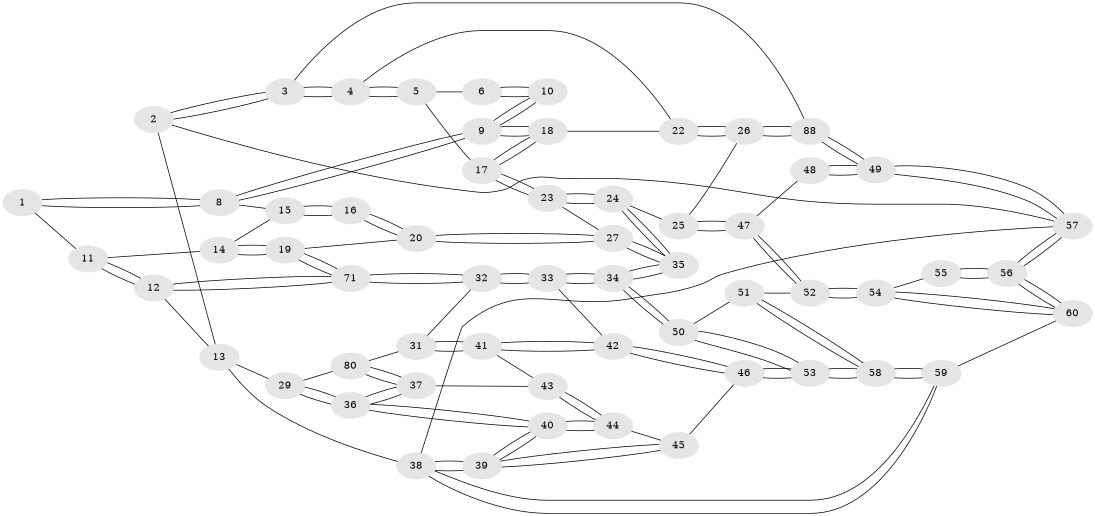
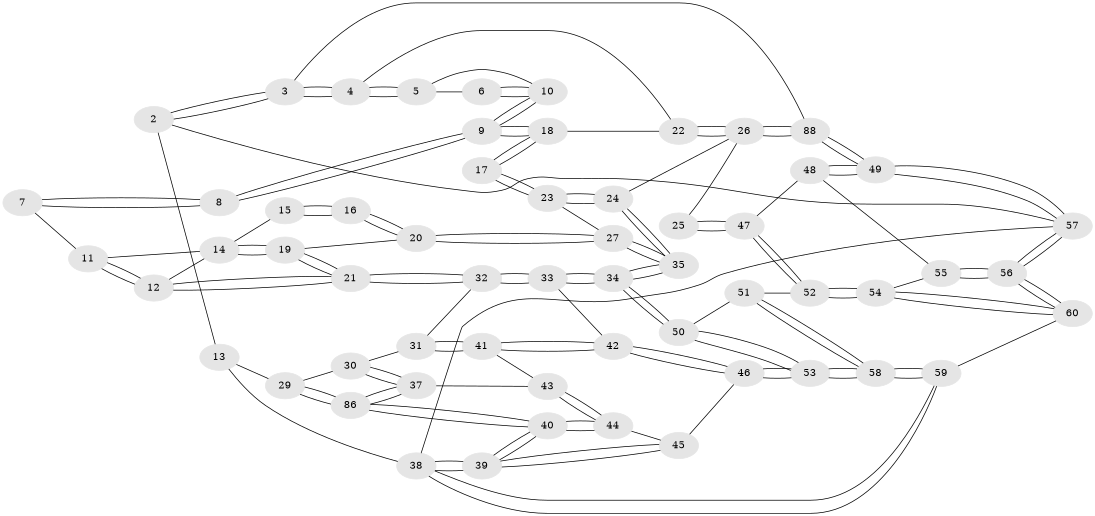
(447, 132) -> (482, 70)
(23, 203) -> (23, 203)
(252, 207) -> none
(646, 213) -> (679, 165)
none -> (876, 222)
(351, 279) -> (351, 279)
(187, 323) -> (187, 269)
(351, 366) -> (351, 366)
(351, 405) -> (351, 405)
